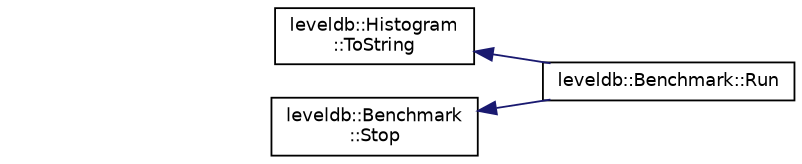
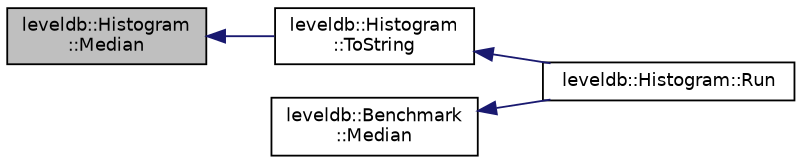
none -> (107, 36)
(669, 81) -> (669, 81)
(375, 127) -> (375, 127)
